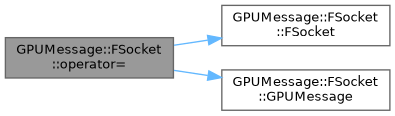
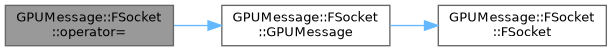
(191, 43) -> (407, 26)
